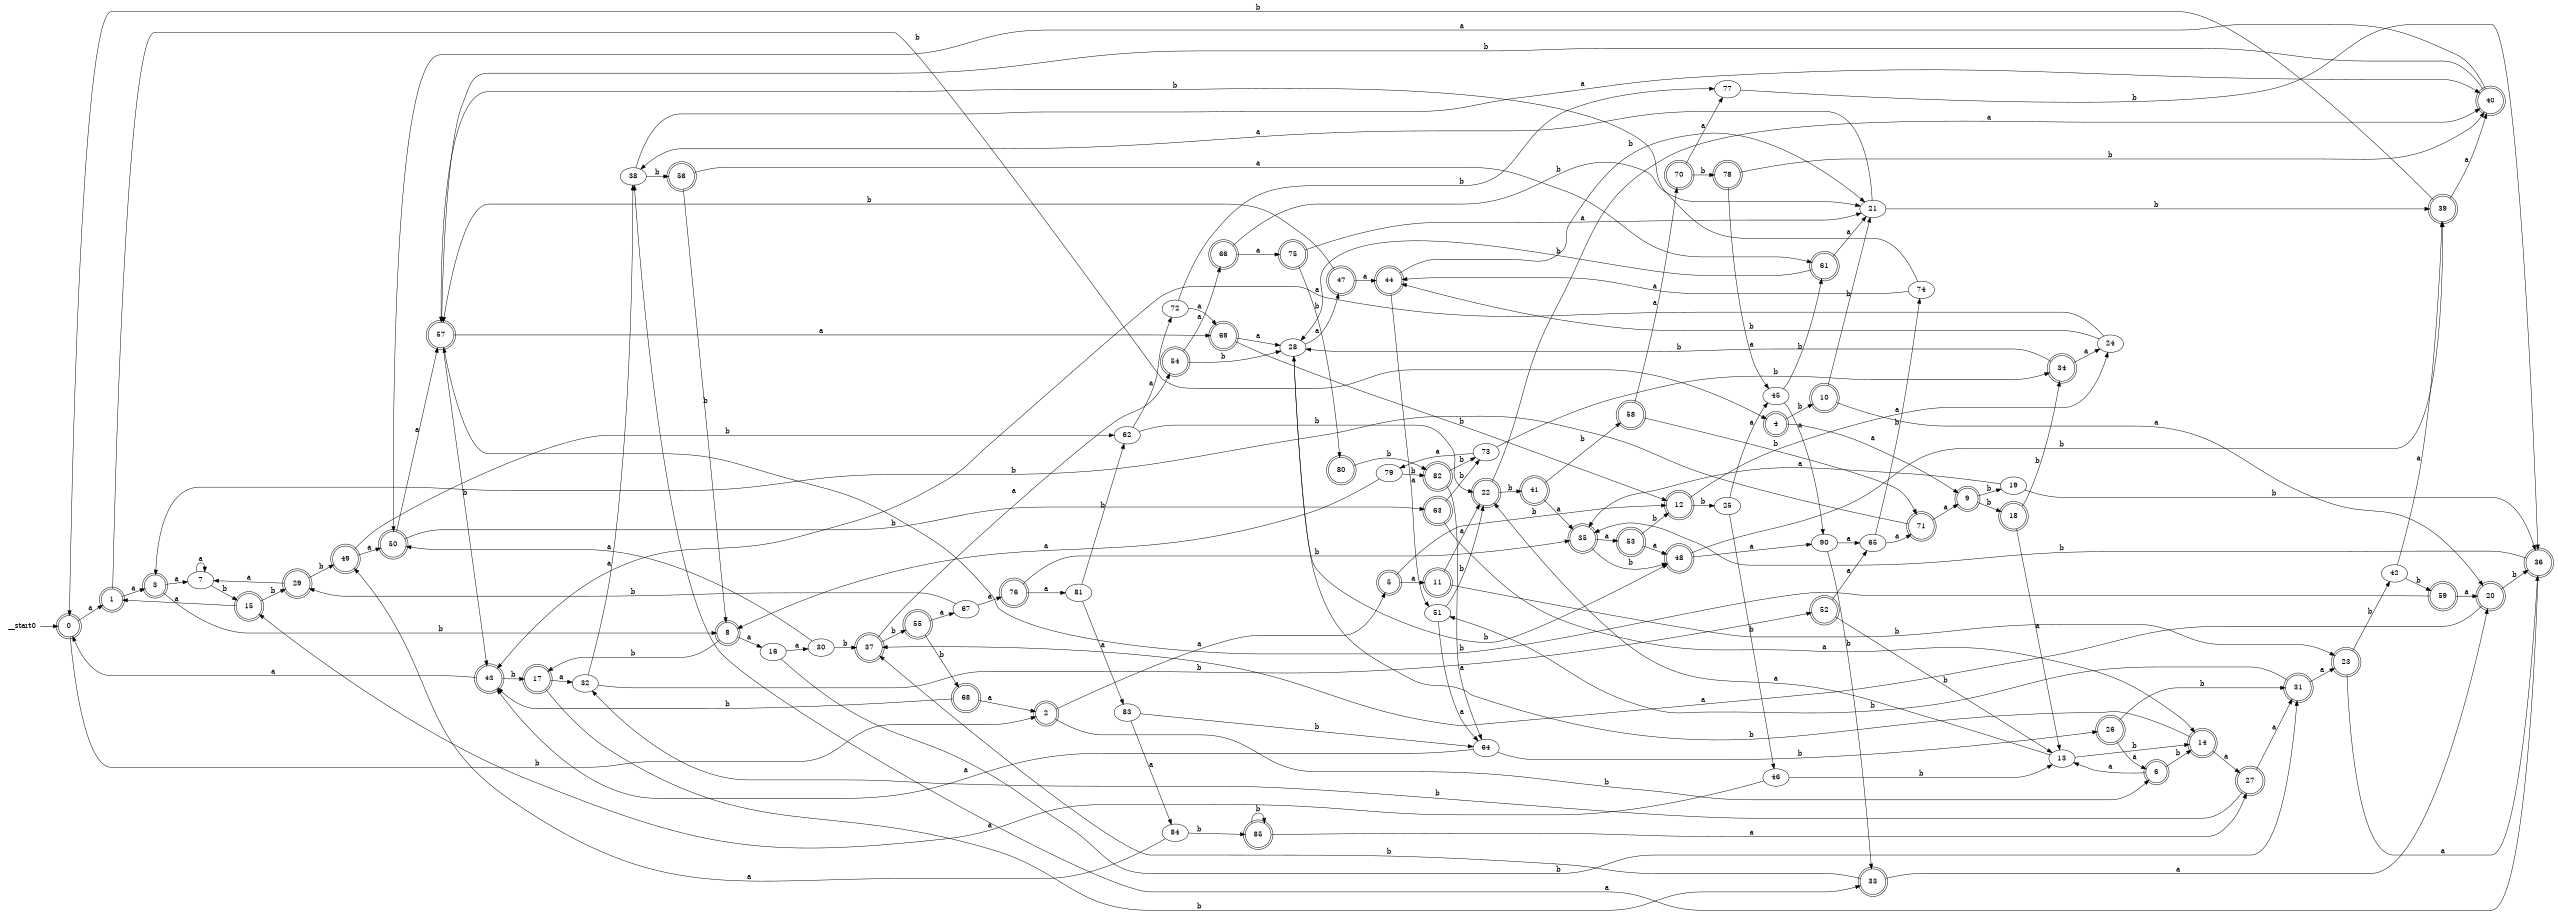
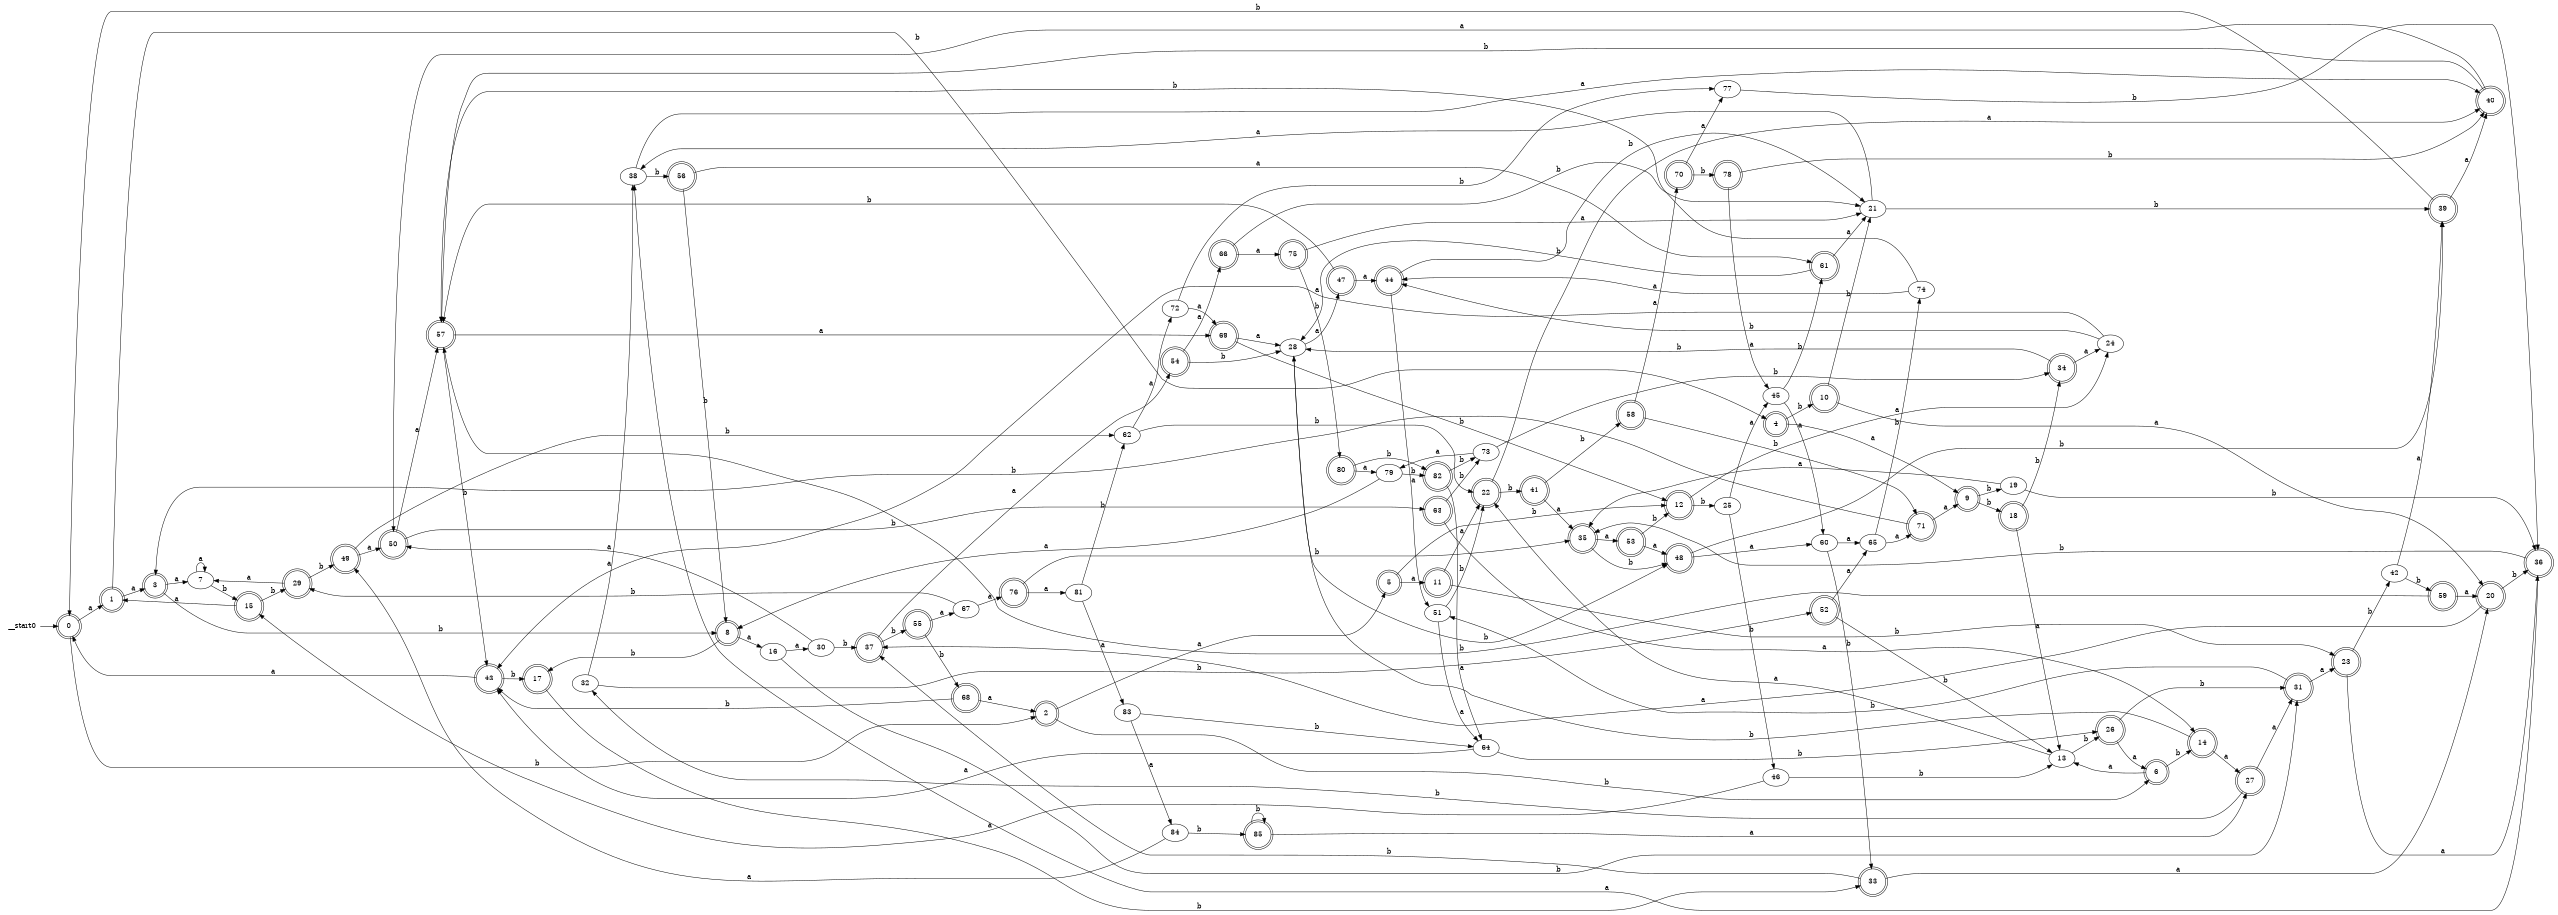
none -> (1363, 471)
(1824, 543) -> (1824, 543)
(559, 681) -> none
(2130, 751) -> (2084, 746)
